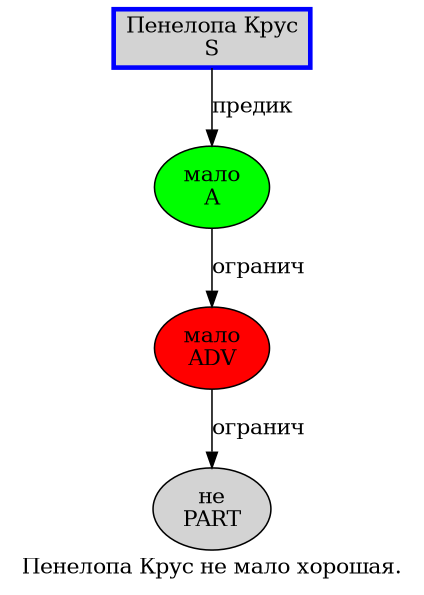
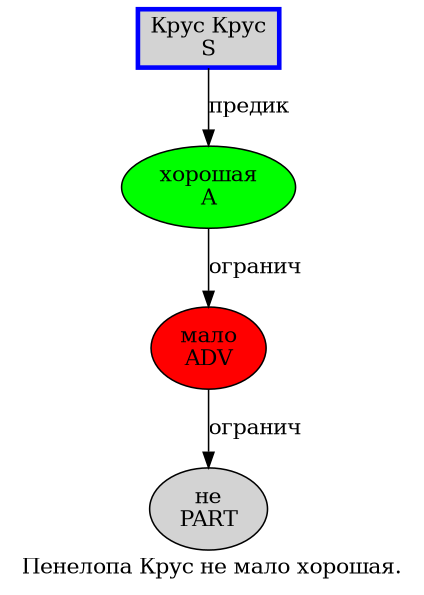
(212, 38) -> (209, 38)
(212, 187) -> (209, 187)
